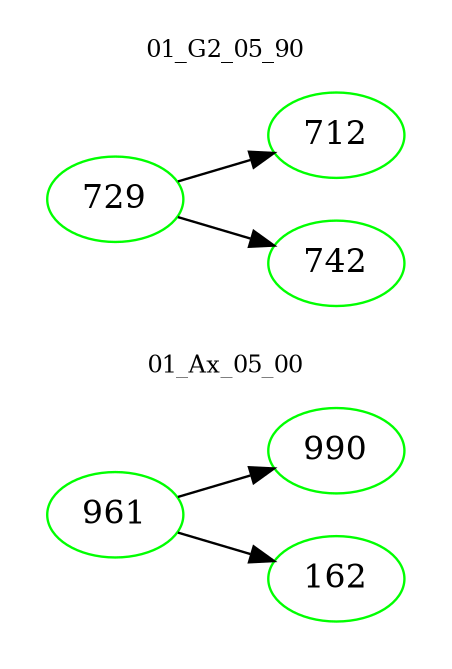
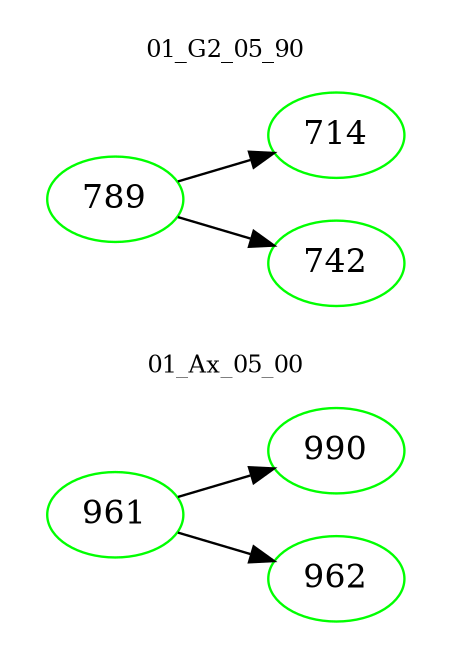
(336, 135) -> (336, 135)
(115, 199) -> (115, 199)
(336, 579) -> (336, 579)
